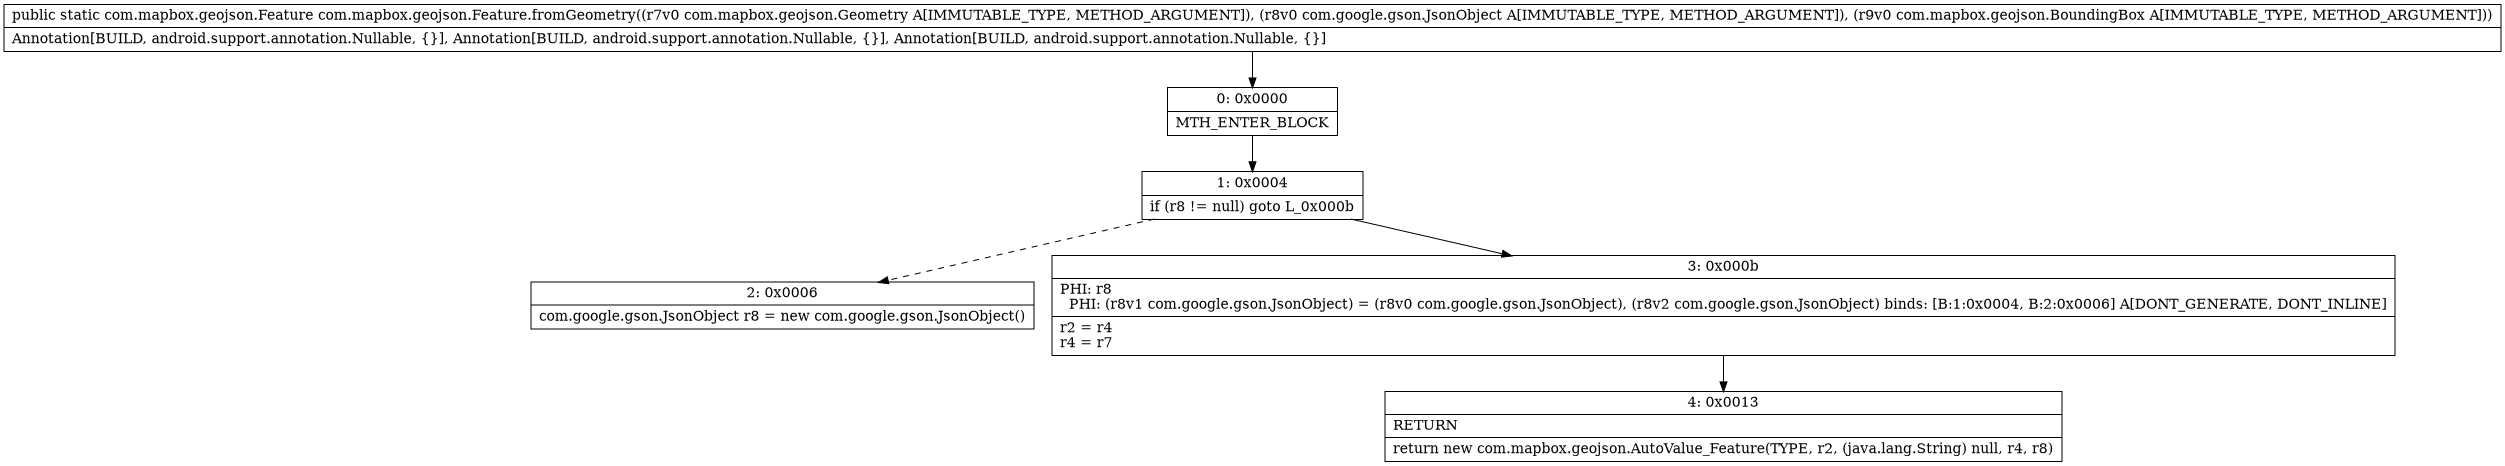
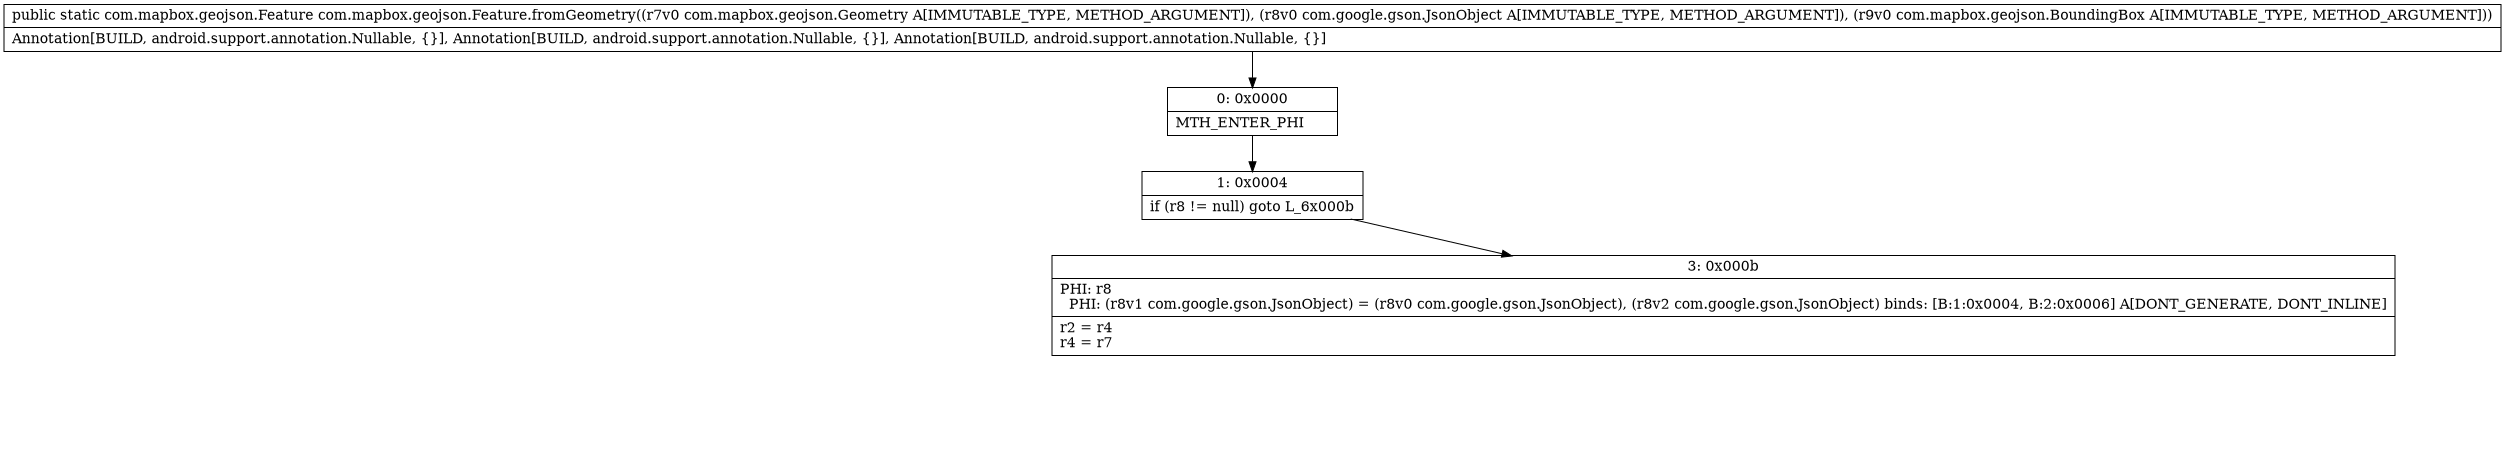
(1252, 123) -> (1240, 123)
(1252, 207) -> (1252, 207)
(782, 306) -> none
(1724, 426) -> none
